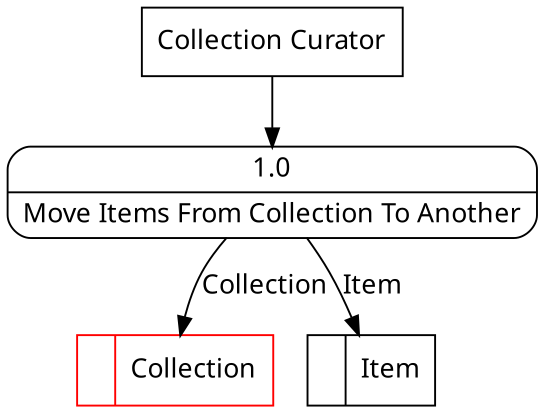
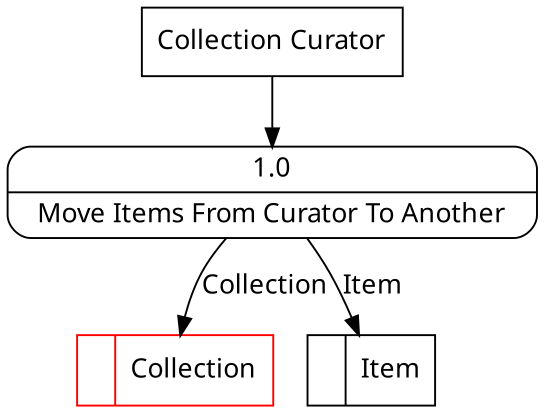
(272, 214) -> (272, 214)
